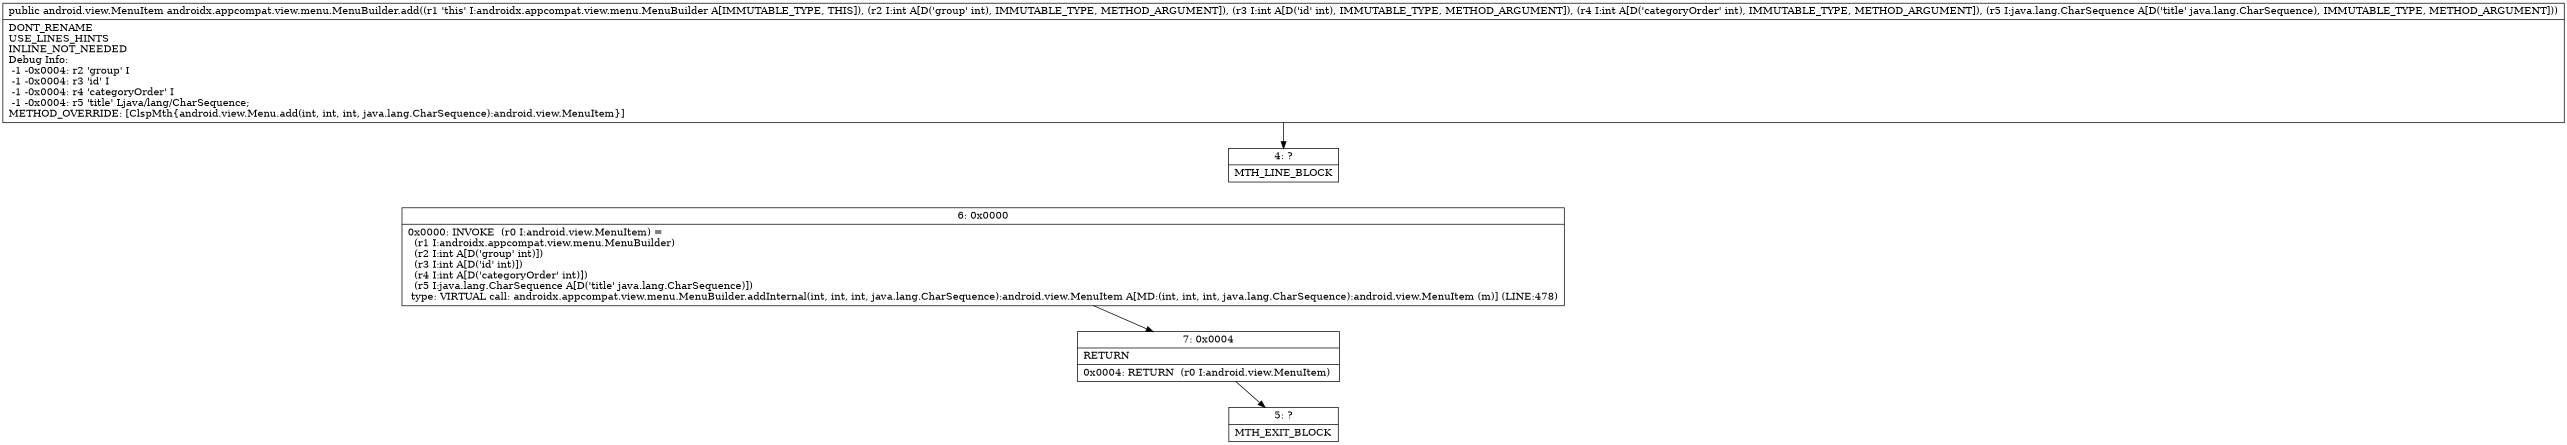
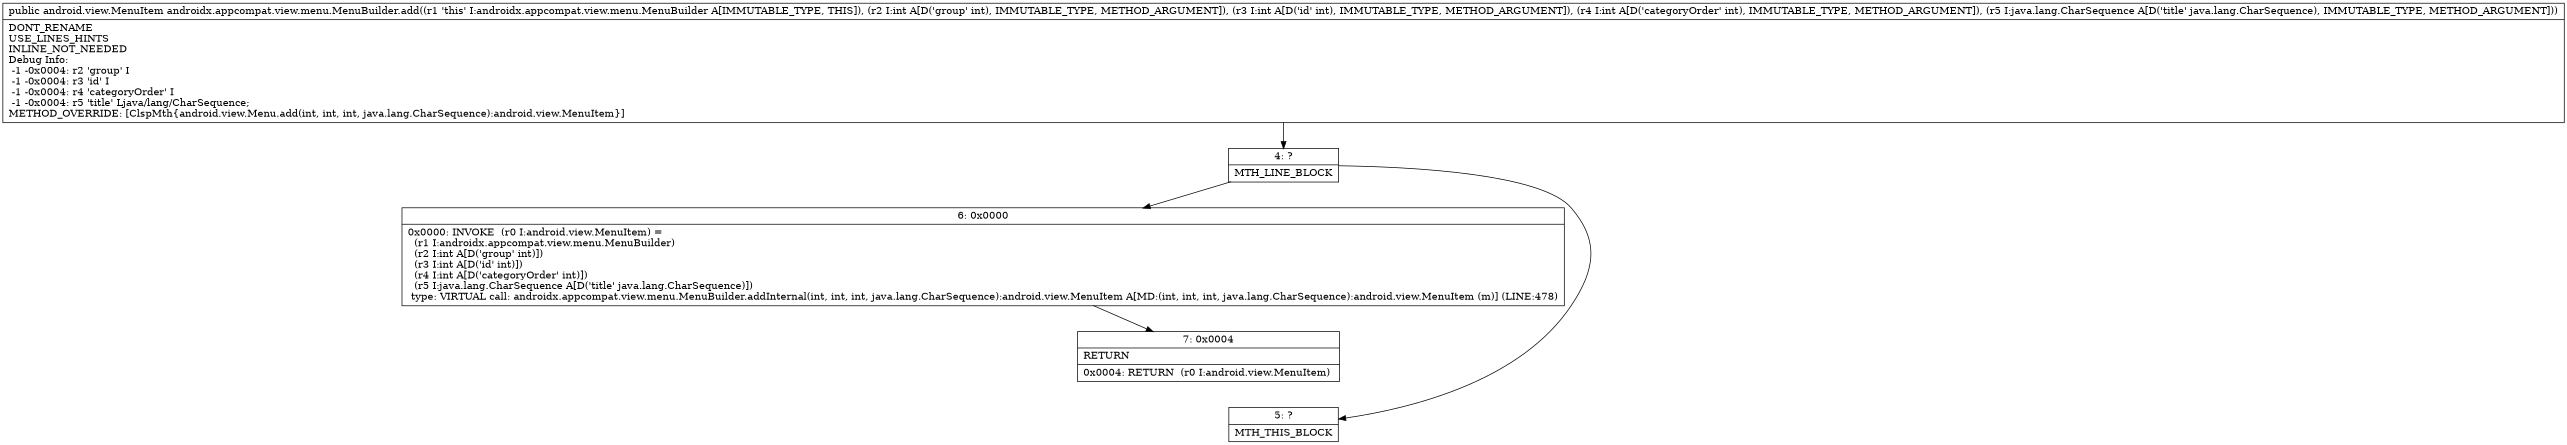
none -> (1190, 194)
(1248, 392) -> (1589, 266)
(1283, 433) -> (1284, 433)
